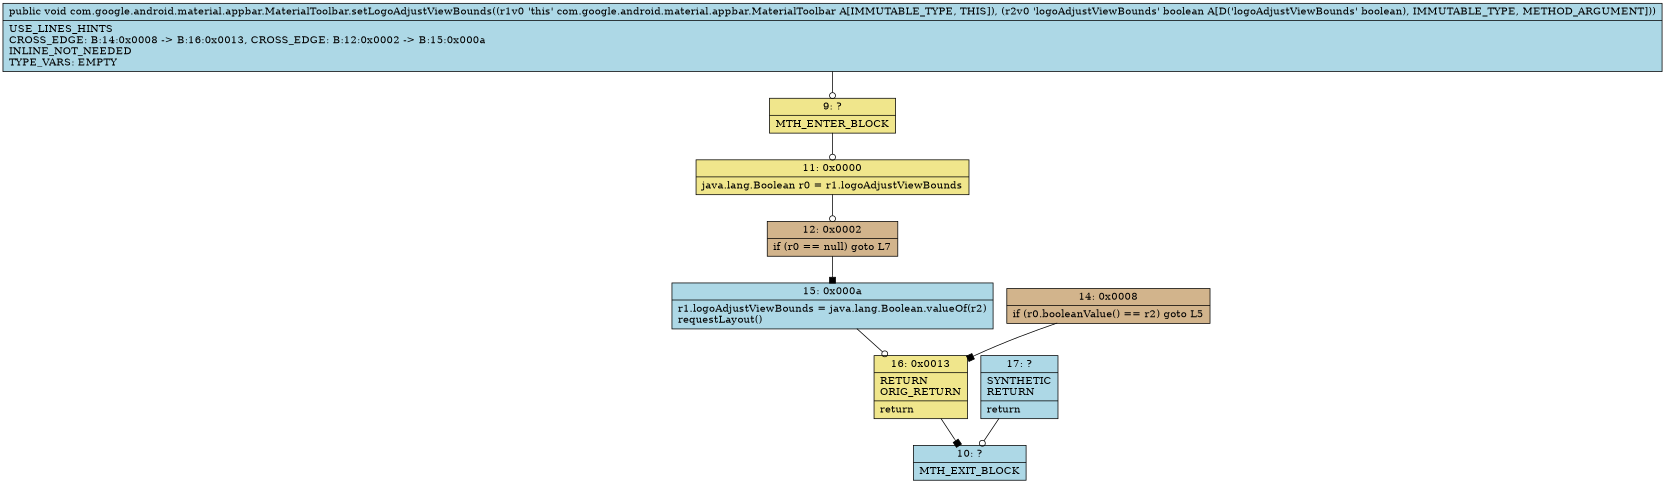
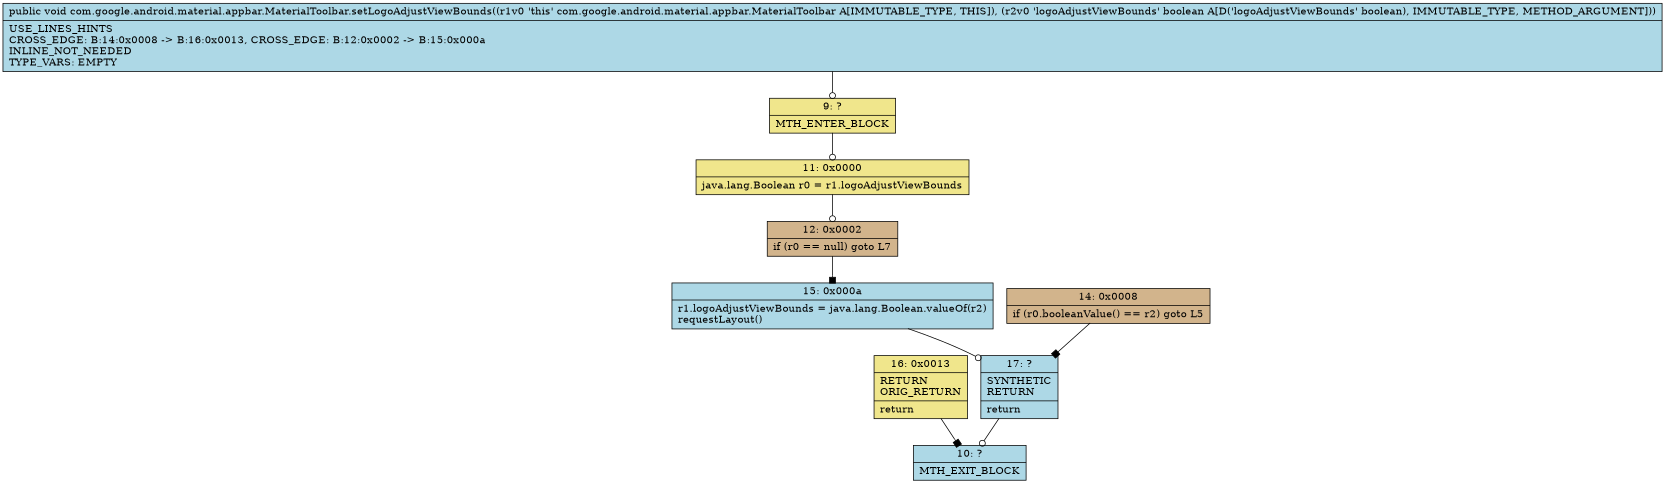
(1015, 338) -> (1075, 337)
(870, 340) -> (942, 341)
